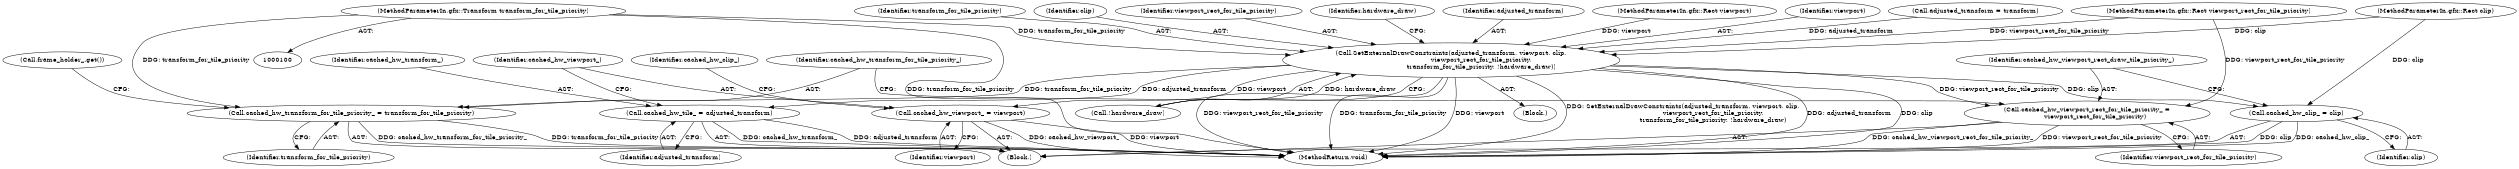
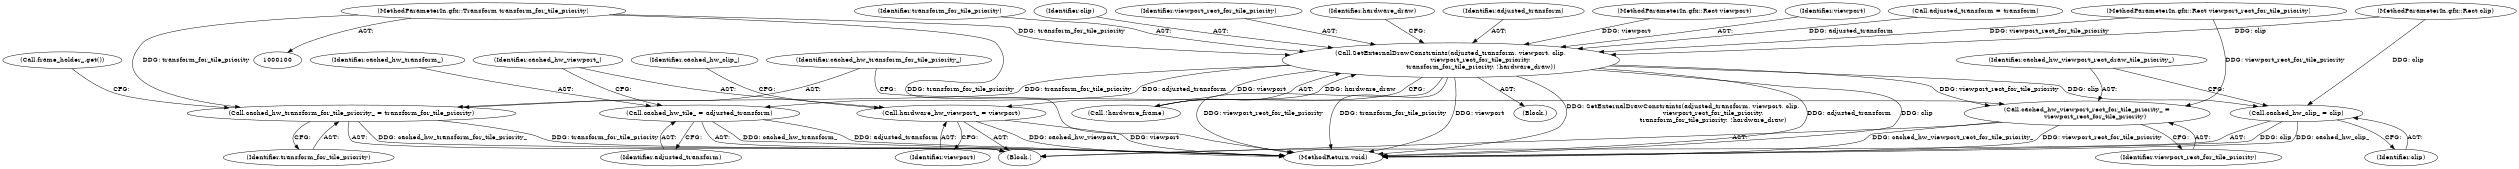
(961, 113) -> (951, 113)
(1128, 113) -> (1126, 113)
